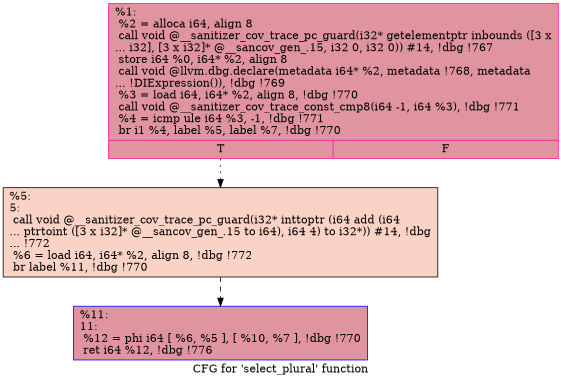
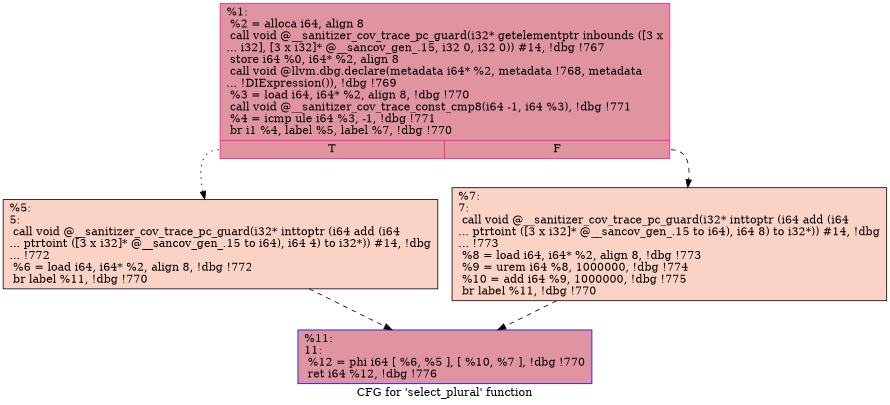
none -> (669, 244)
